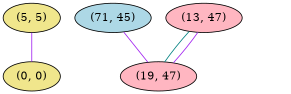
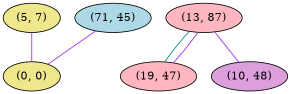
(32, 18) -> (32, 18)
(204, 18) -> (204, 18)
(136, 47) -> (72, 48)
none -> (250, 76)
